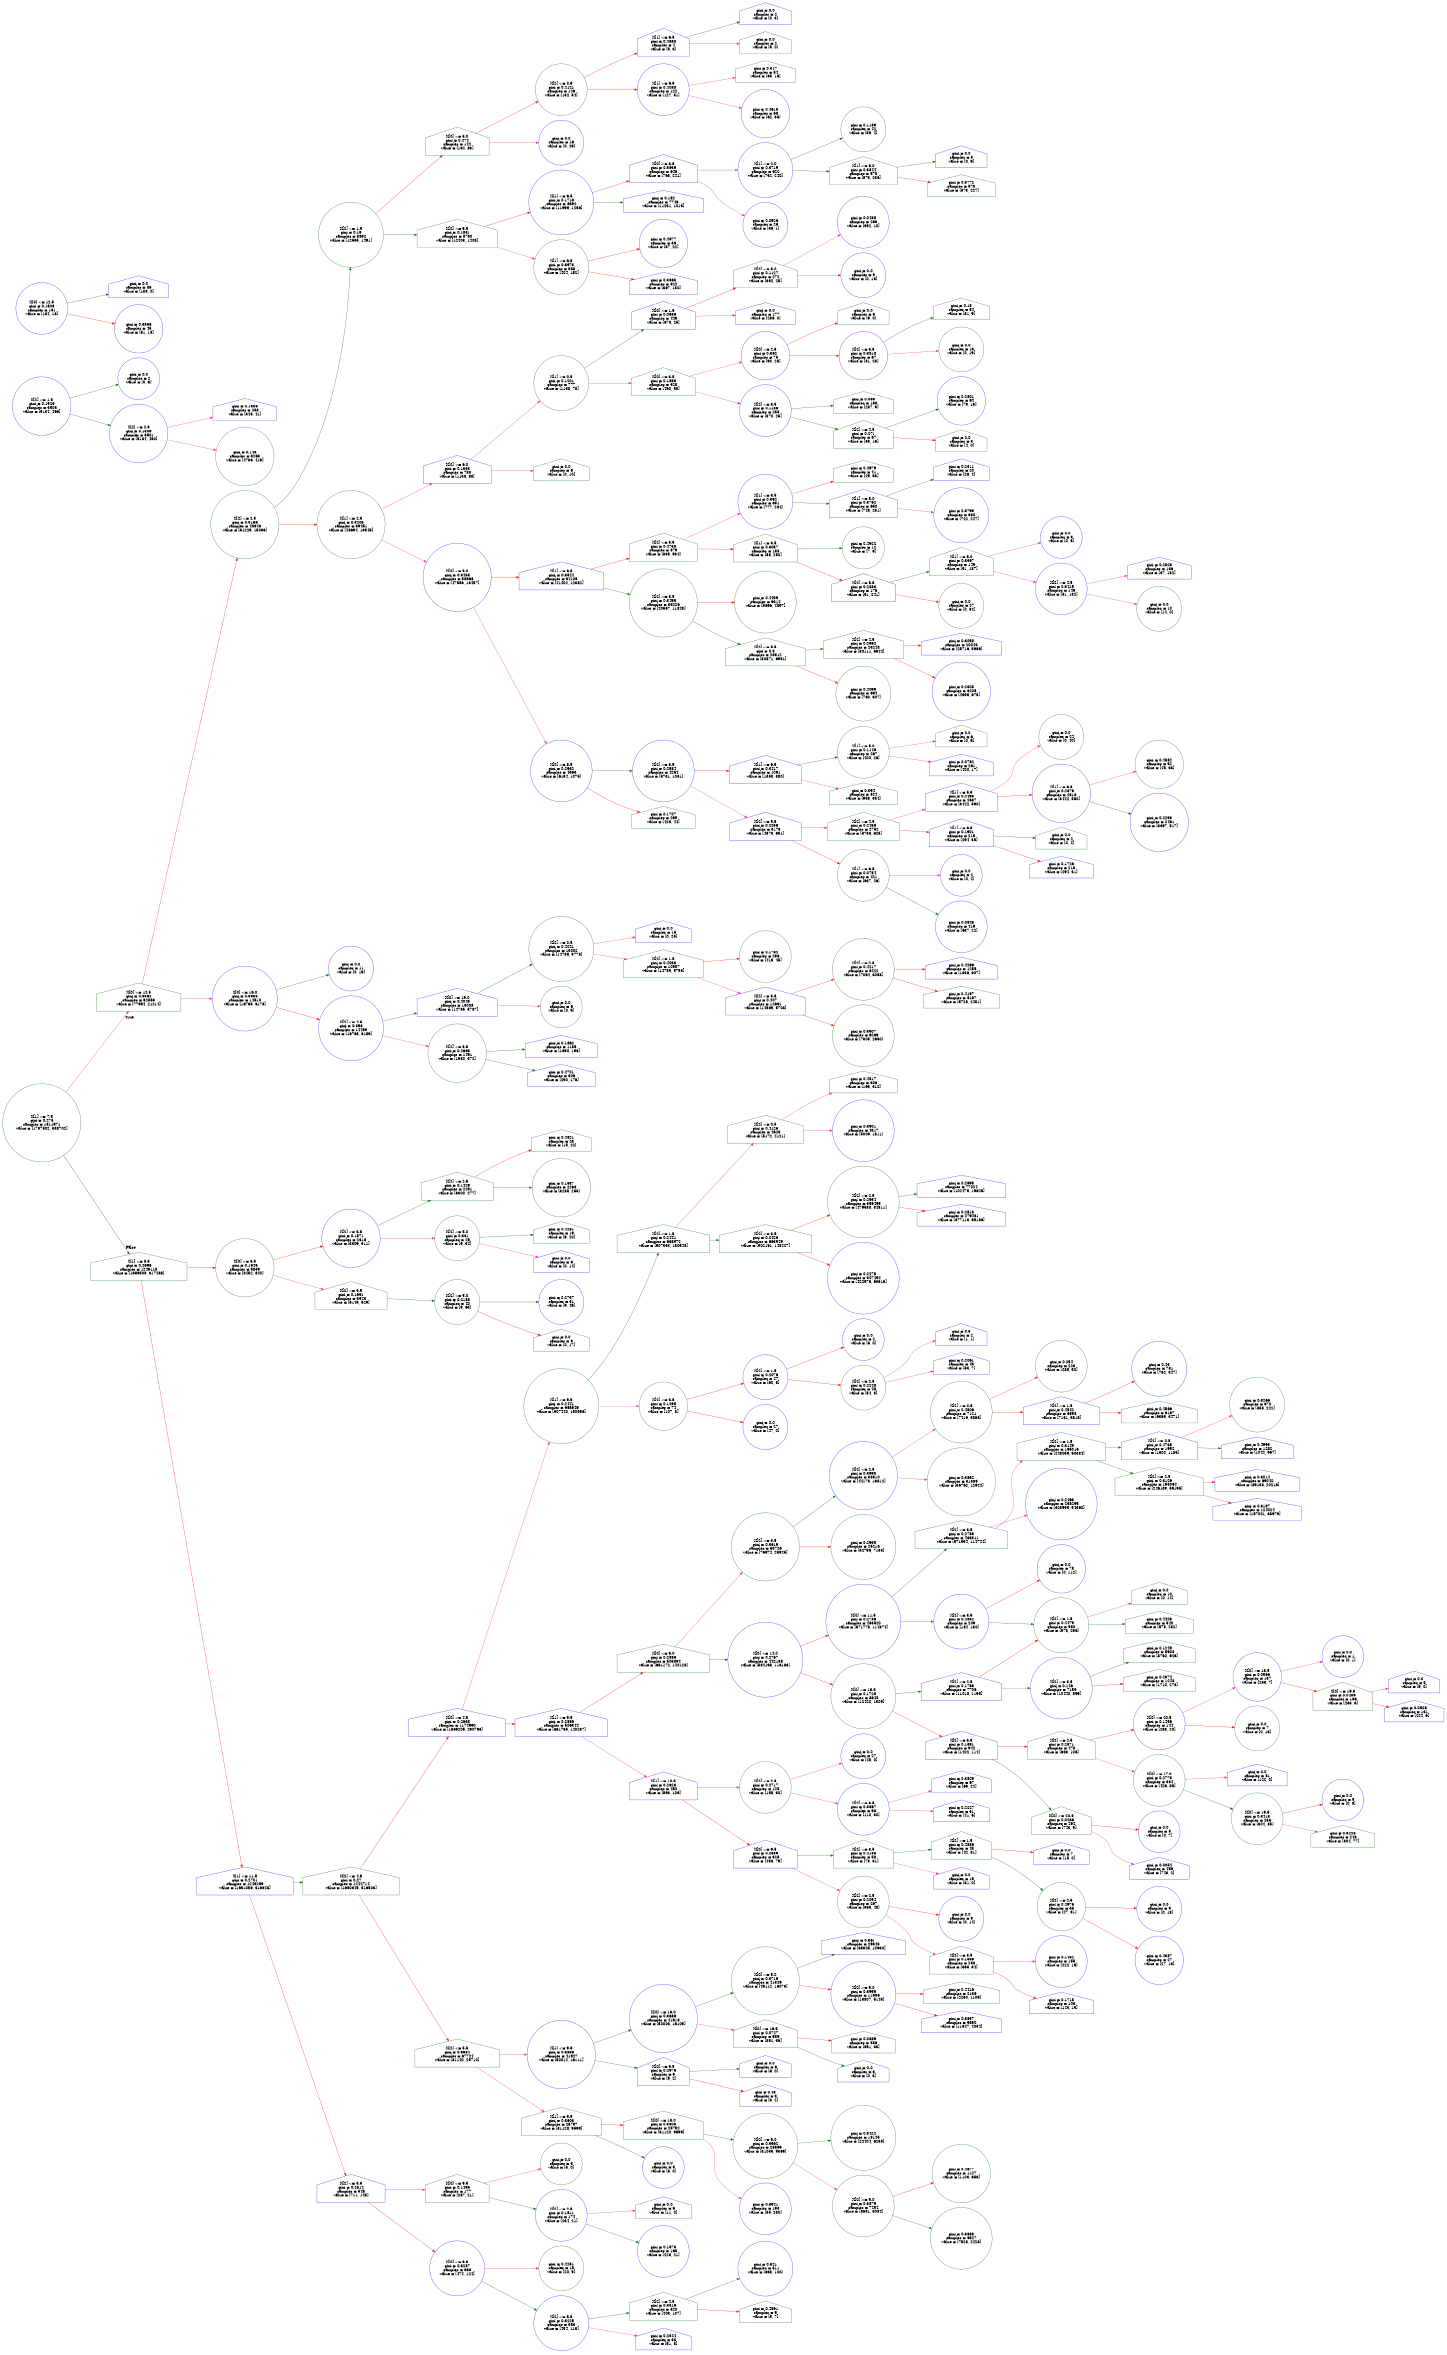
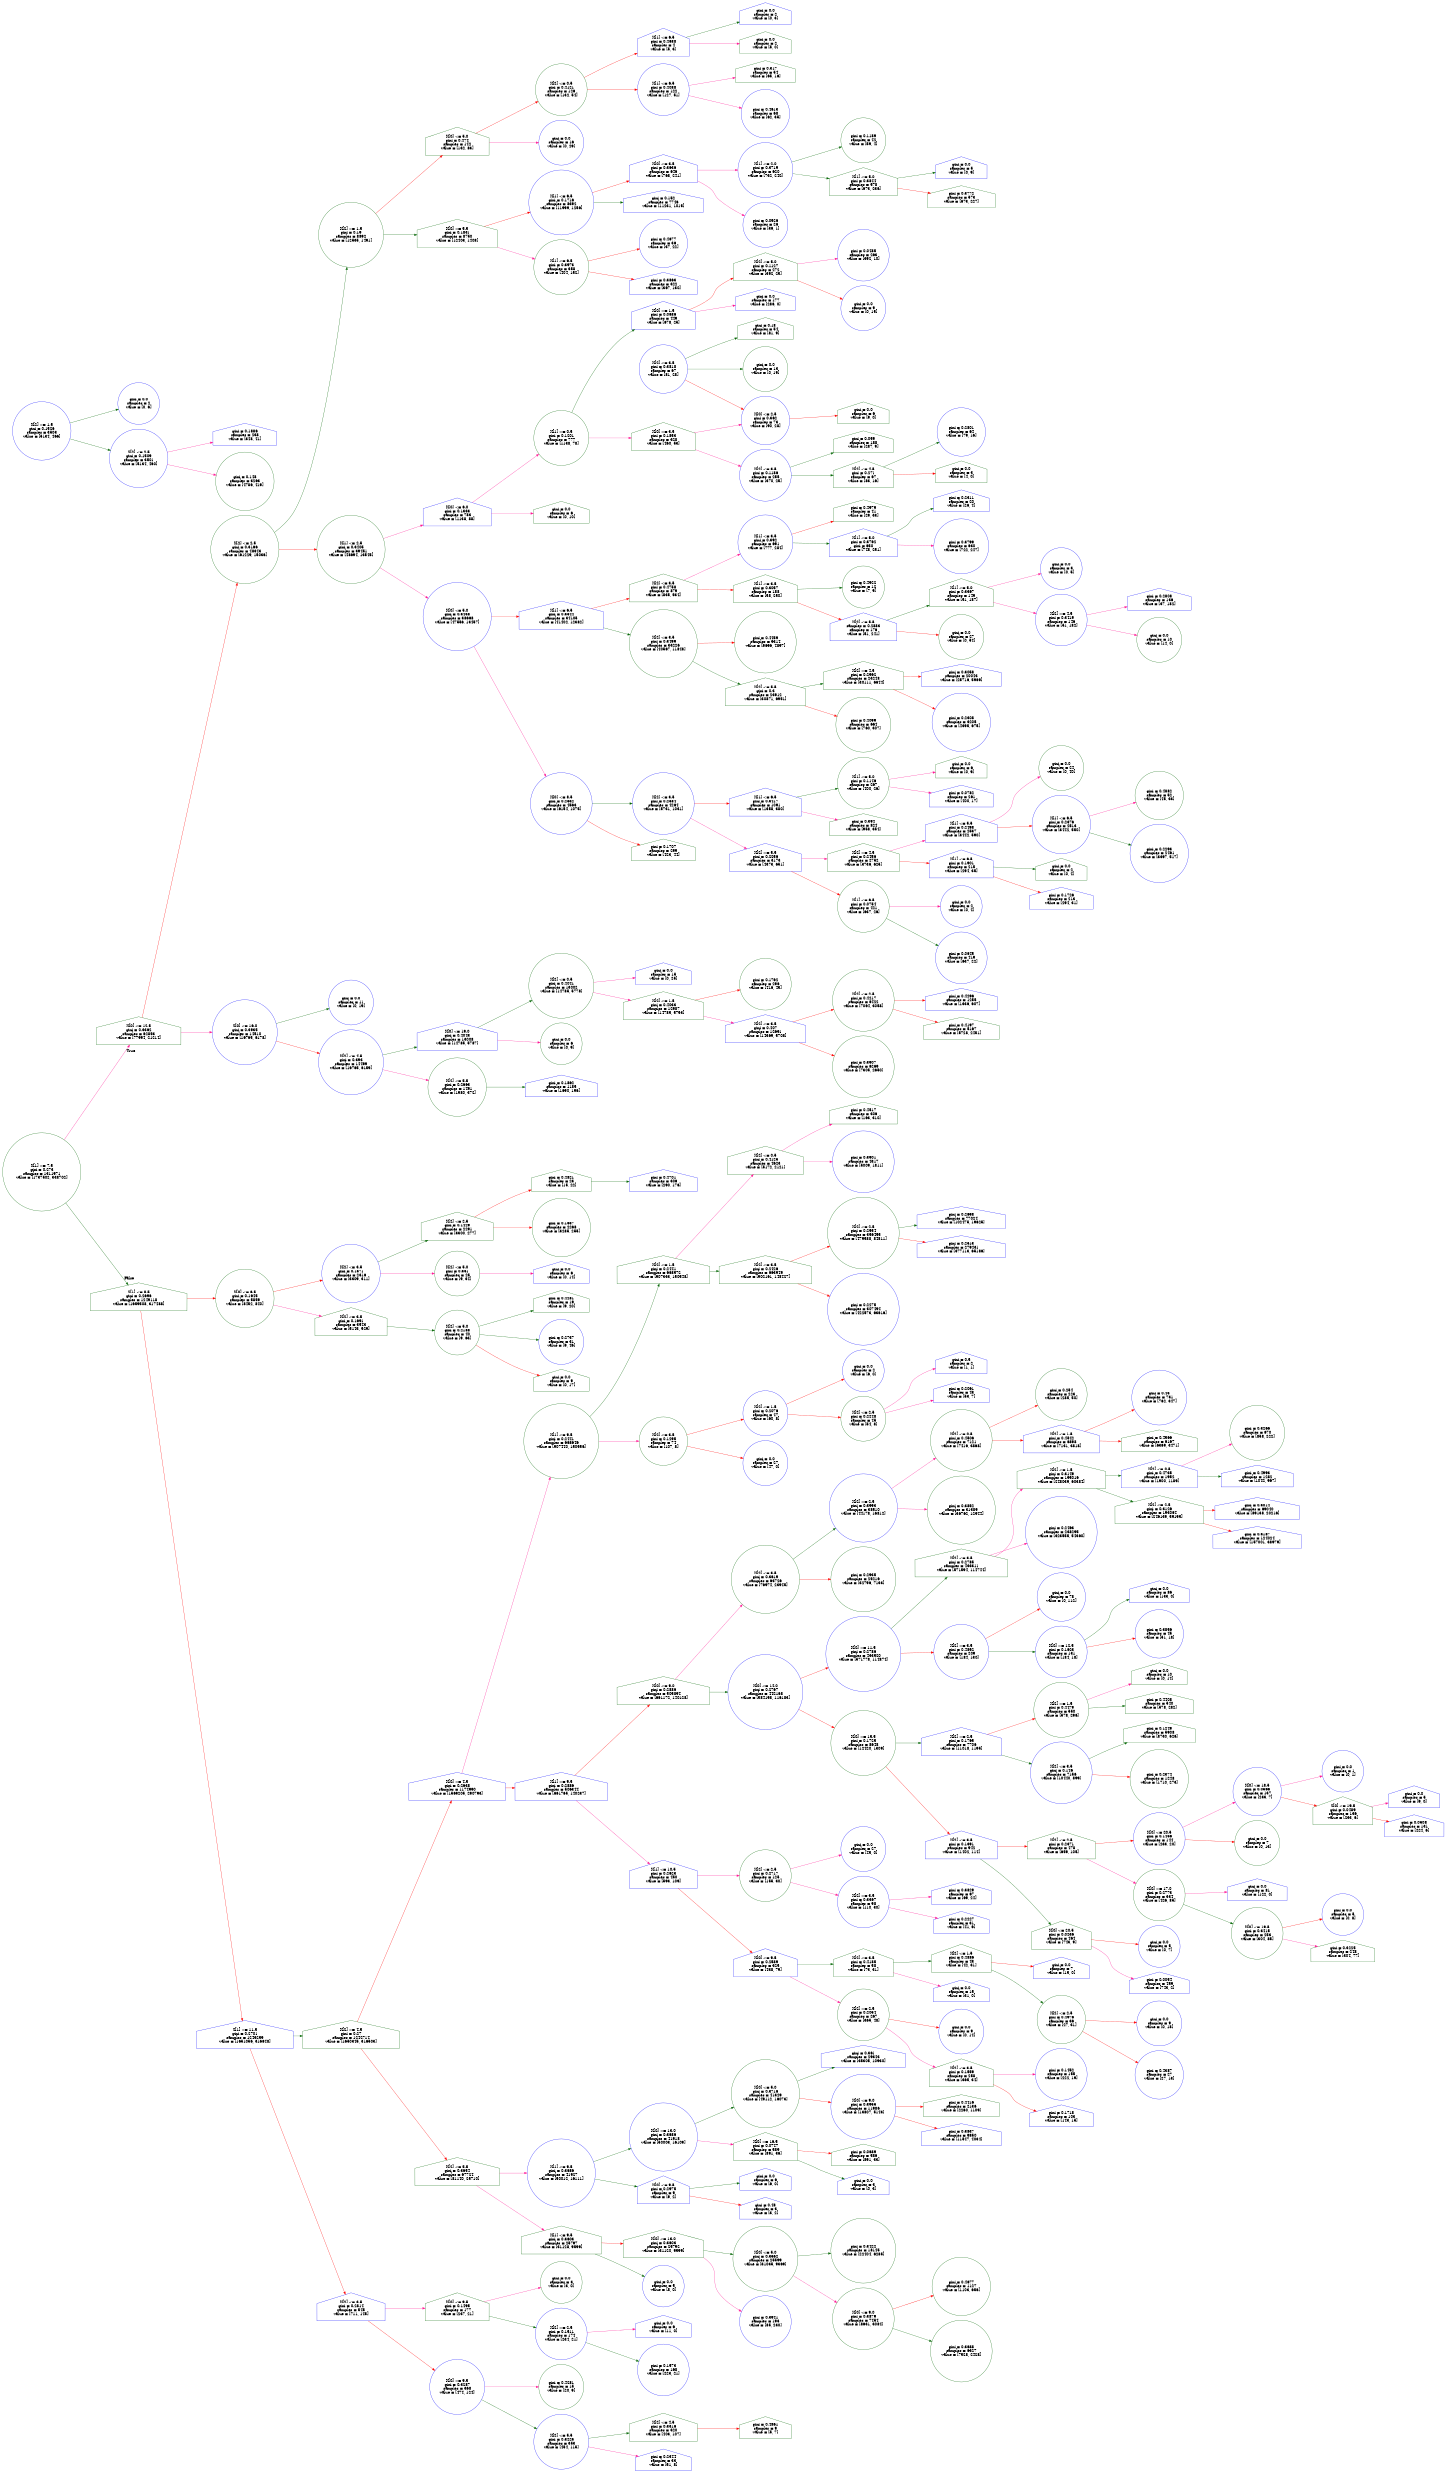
(912, 353) -> (714, 369)
(813, 356) -> (713, 394)
(863, 505) -> (863, 544)
(863, 589) -> (863, 628)
(509, 1065) -> (609, 1182)
(505, 1236) -> (505, 1319)
(1010, 1623) -> (1011, 1652)
(1159, 1681) -> (1159, 1779)
(765, 2269) -> none
